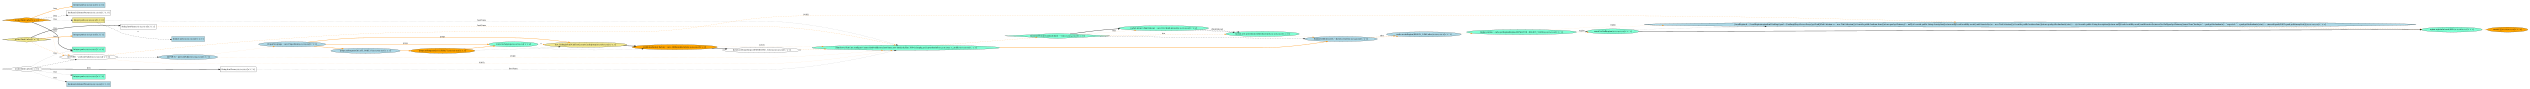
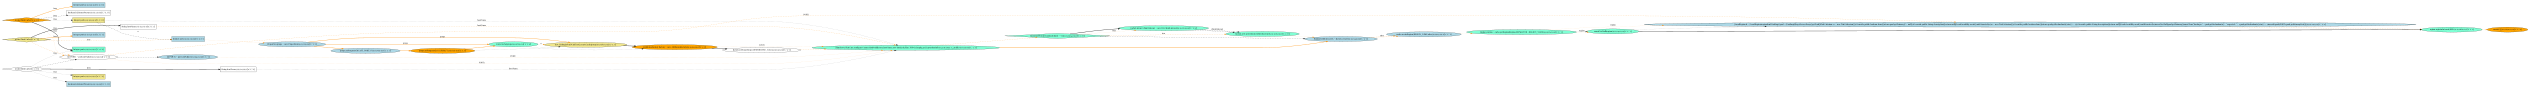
none -> (107, 41)
(239, 51) -> (234, 41)
(89, 77) -> (89, 77)
